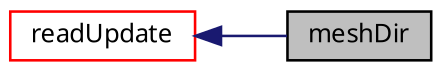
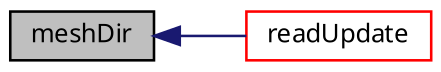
(254, 36) -> (213, 36)
